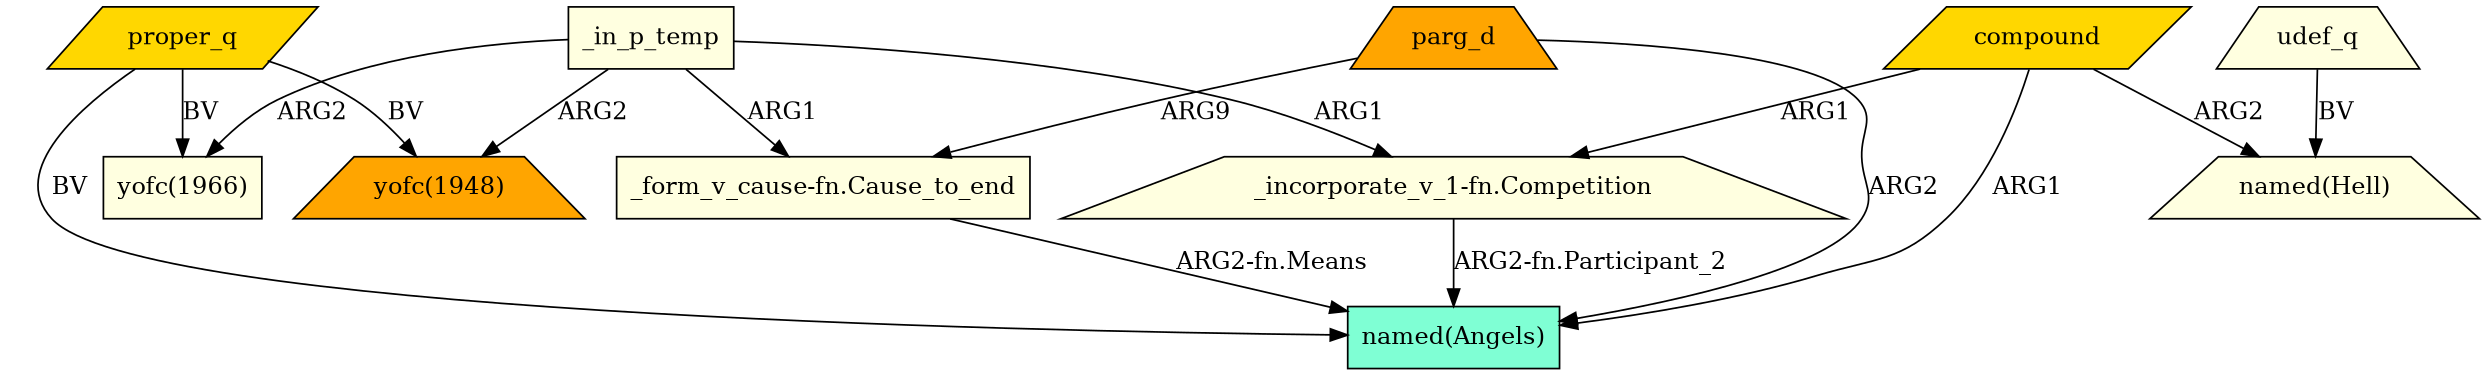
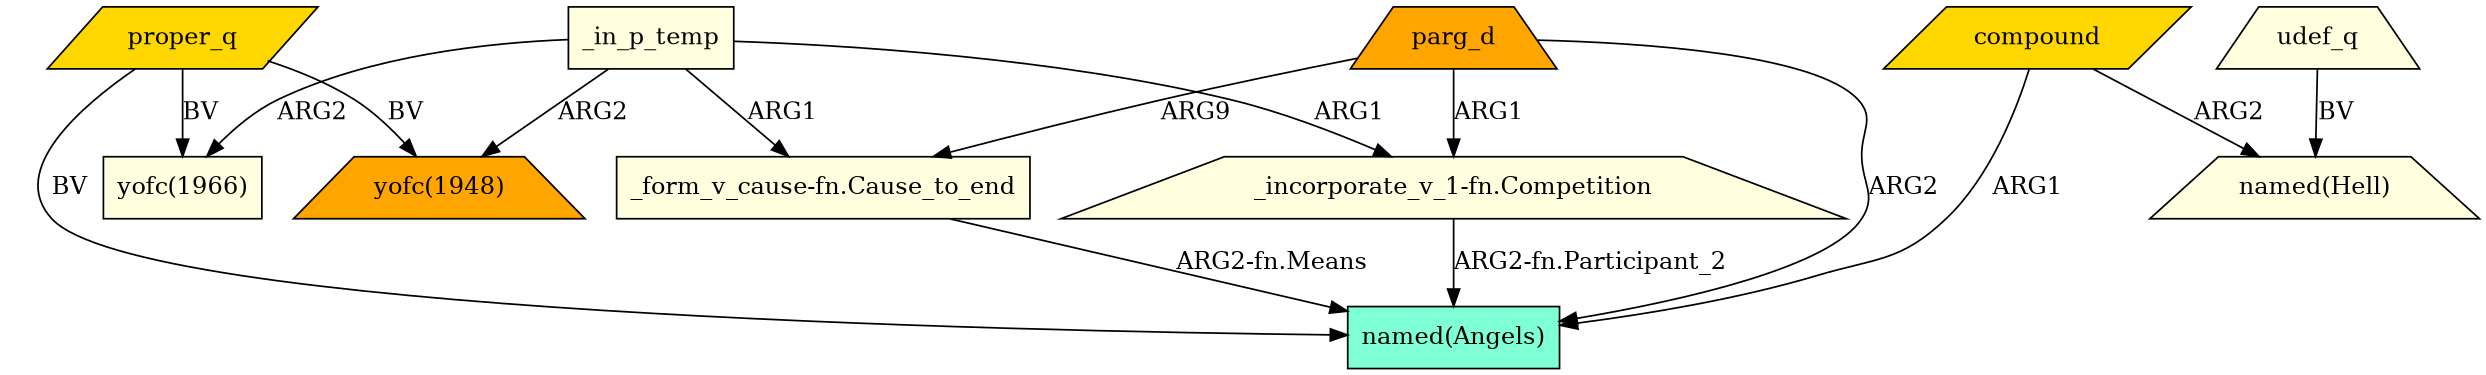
(1754, 111) -> (1454, 104)
